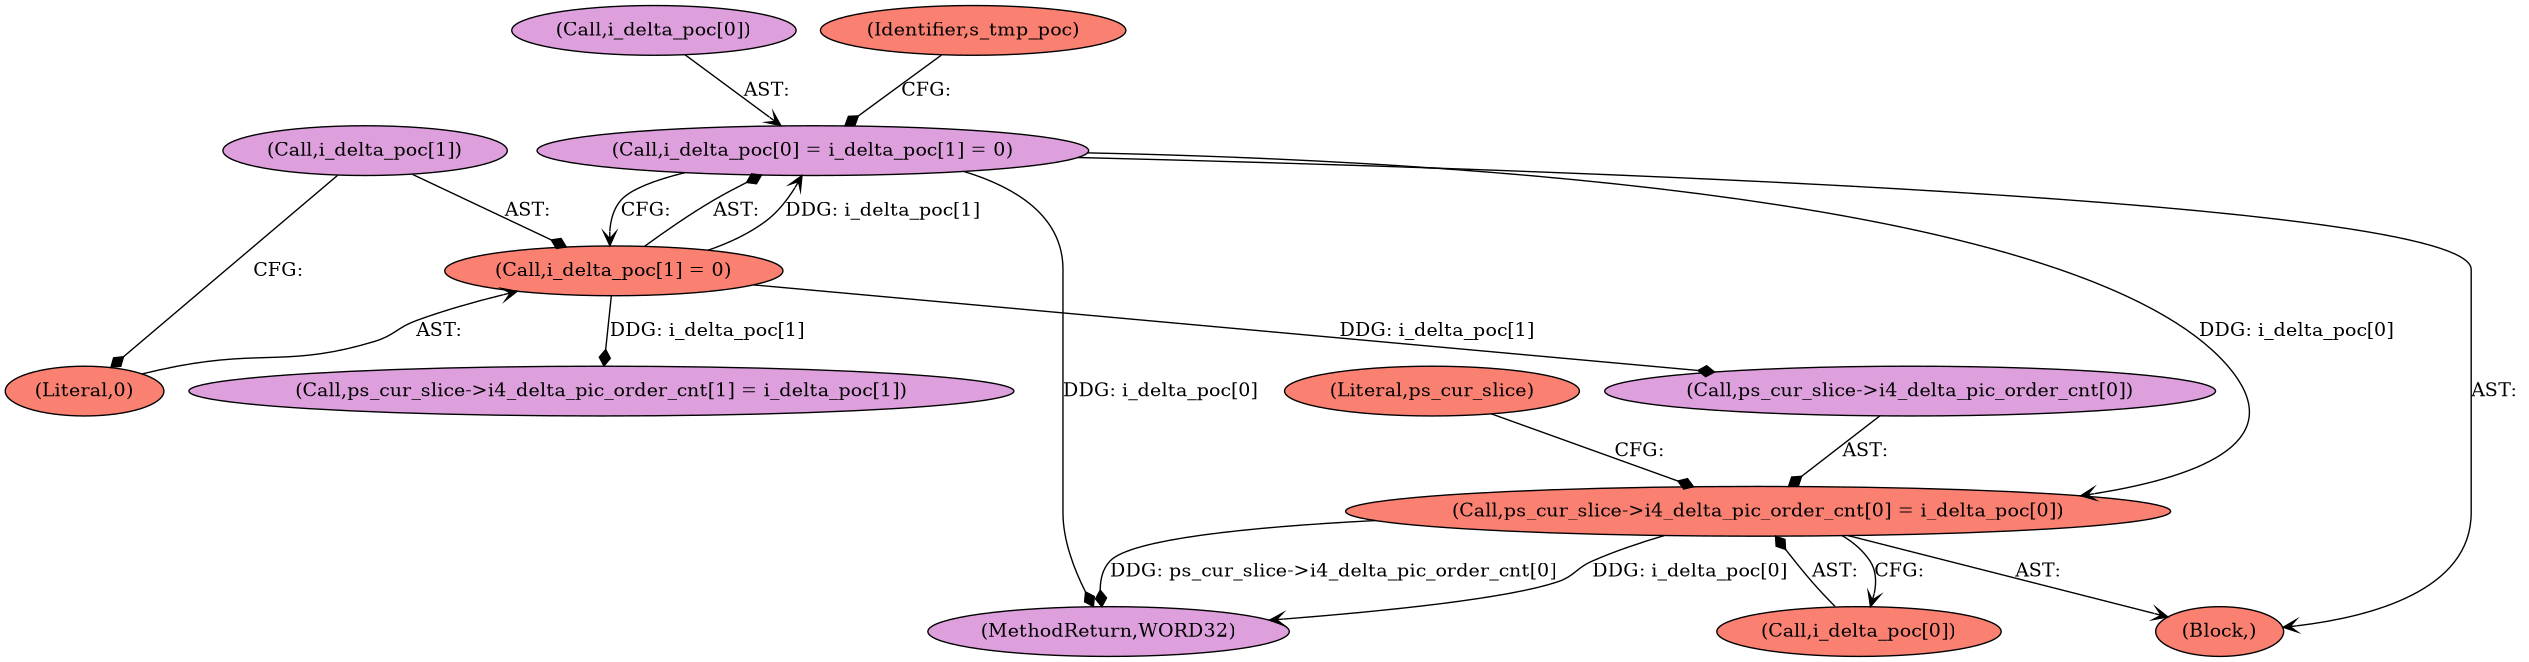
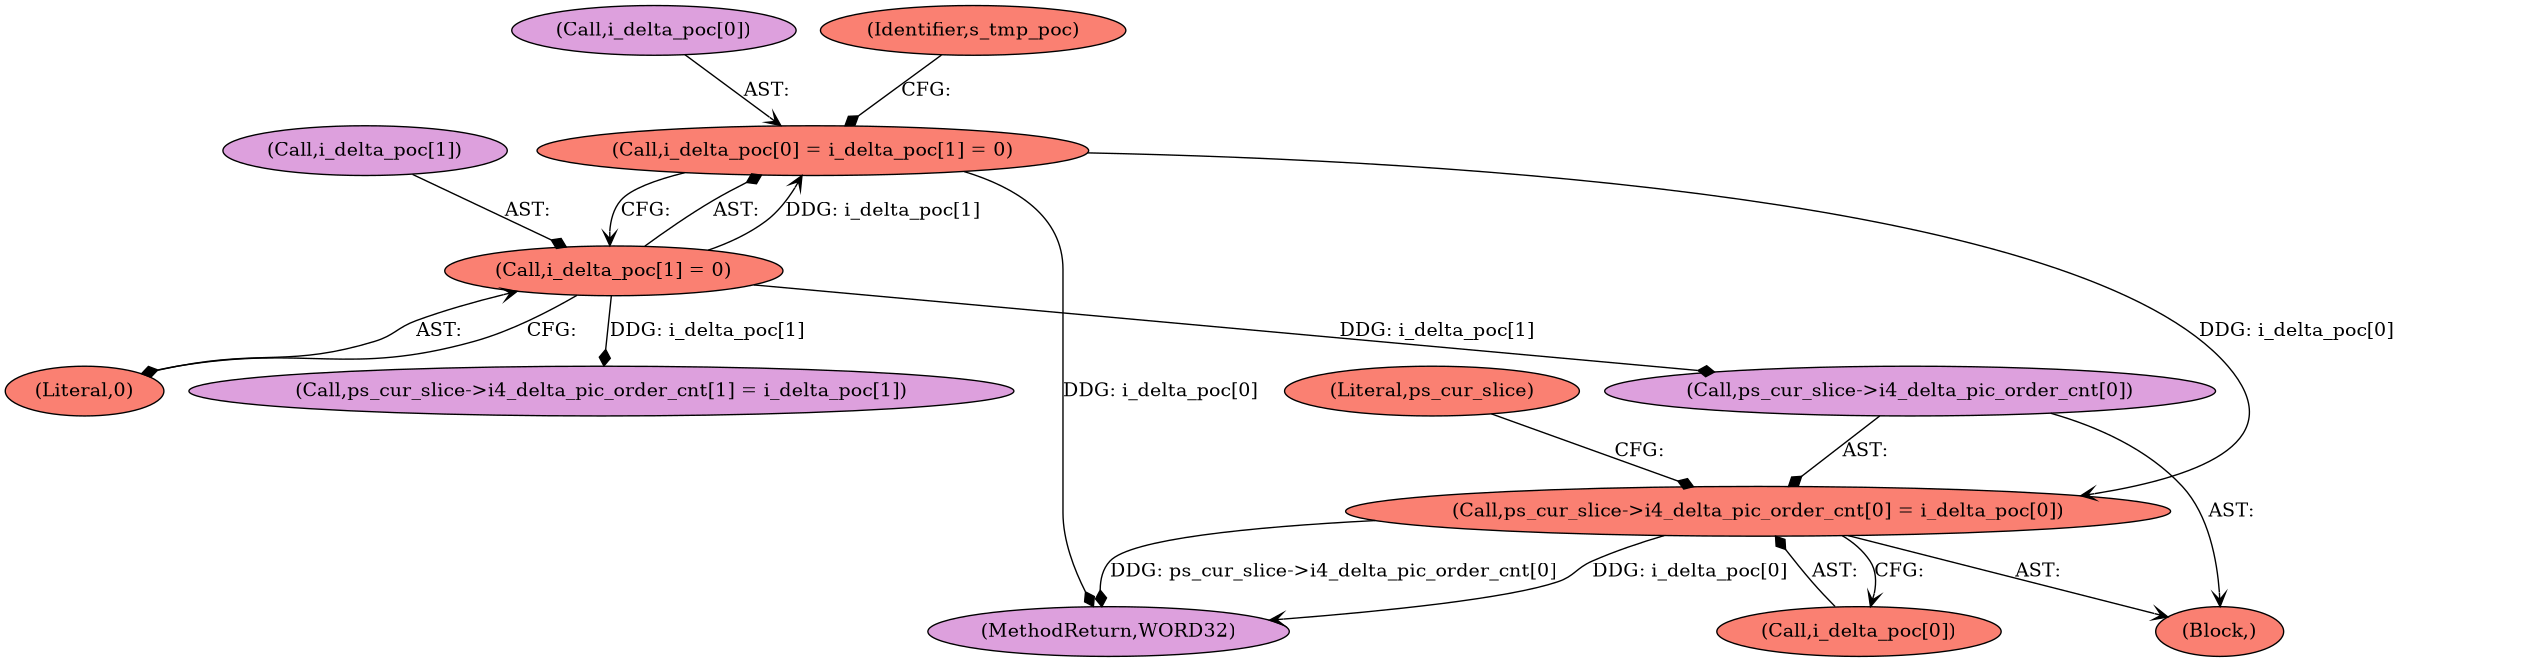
(813, 151) -> (813, 151)
(2014, 197) -> (2164, 469)
(231, 266) -> (373, 358)
